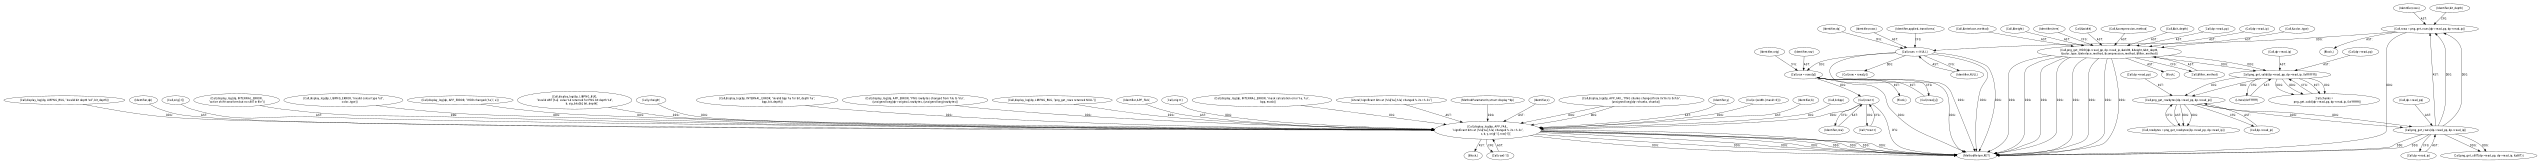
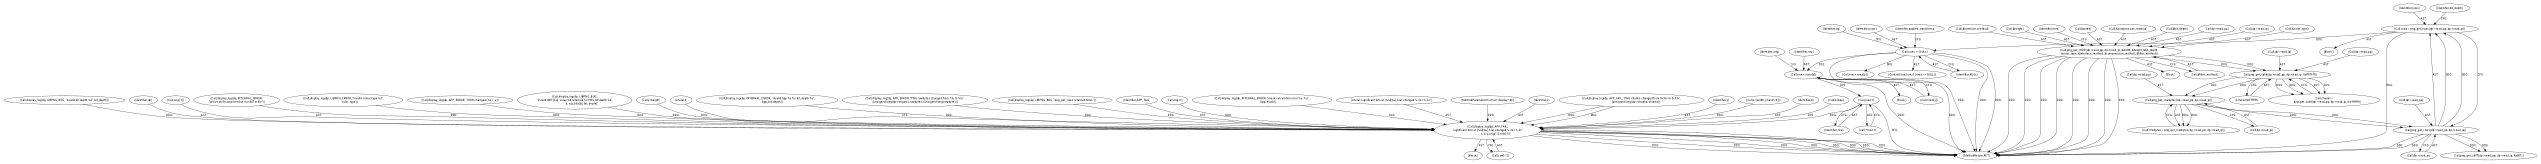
none -> (1912, 75)
none -> (2478, 80)
none -> (681, 100)
